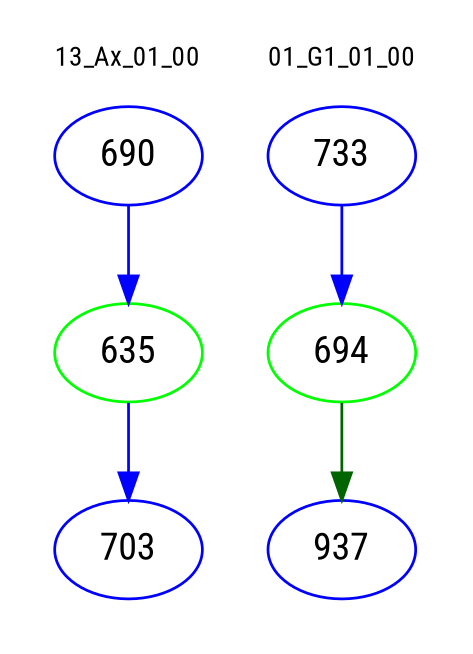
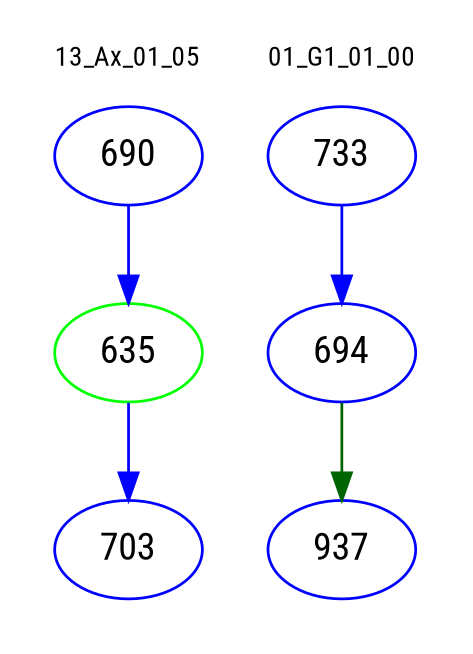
(129, 59) -> (129, 59)
(342, 353) -> (342, 353)
